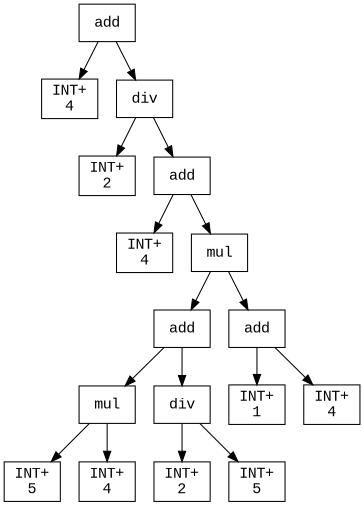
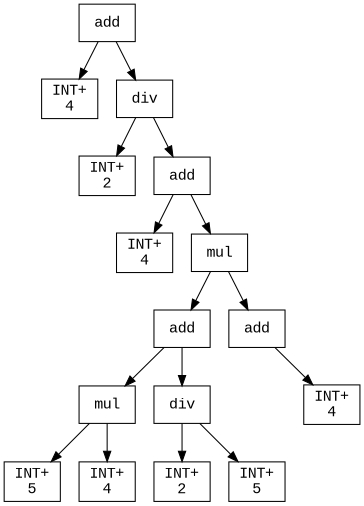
(257, 405) -> none
